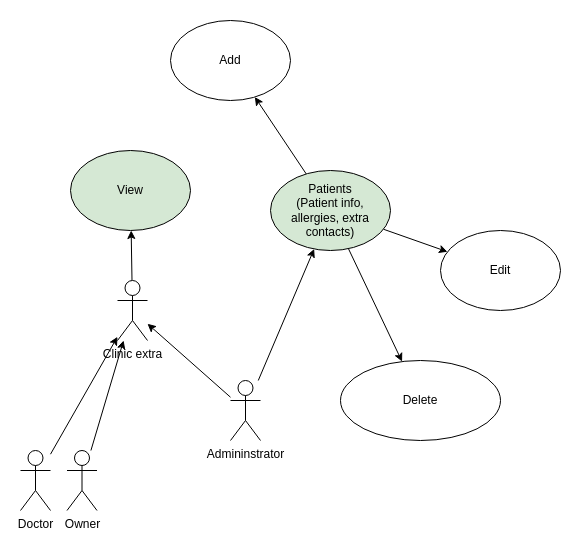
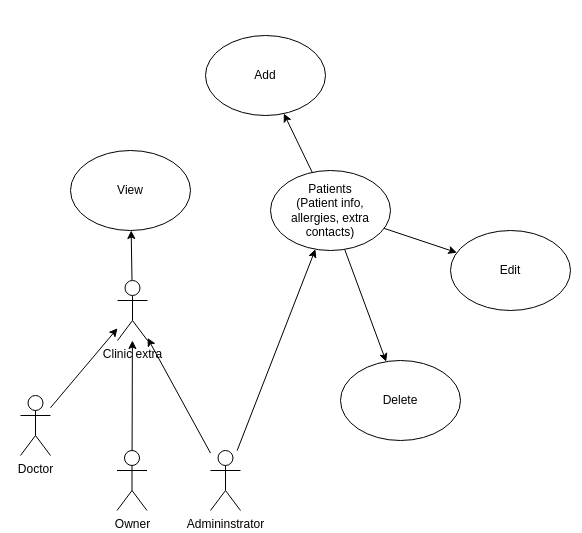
(231, 61) -> (266, 76)
(131, 191) -> (131, 191)
(331, 211) -> (331, 211)
(501, 271) -> (511, 271)
(421, 401) -> (401, 401)
(246, 411) -> (226, 481)
(36, 481) -> (36, 426)
(82, 481) -> (132, 481)
